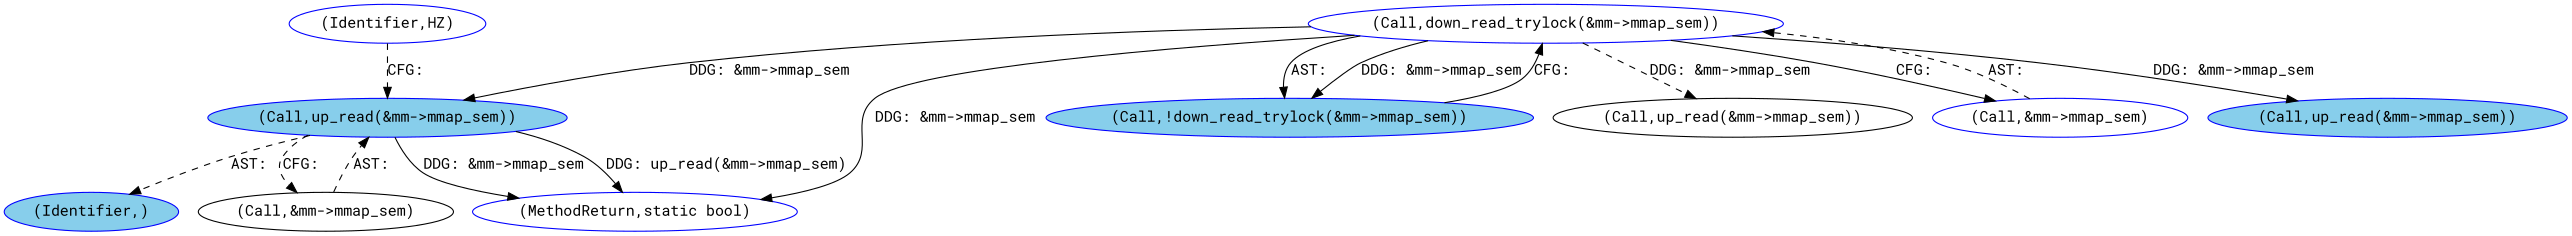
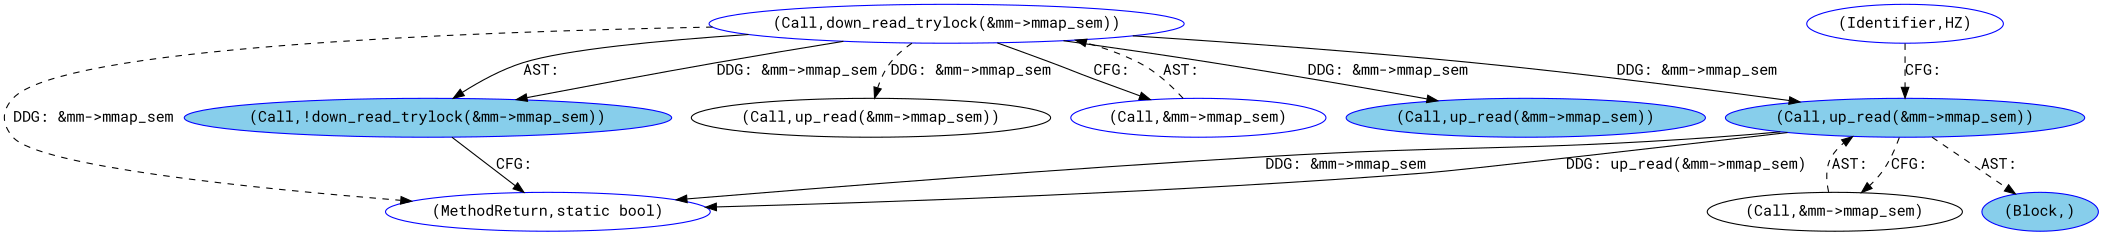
(1031, 64) -> (141, 61)
(1499, 90) -> (484, 161)
(91, 212) -> (2040, 212)
